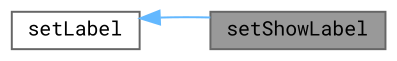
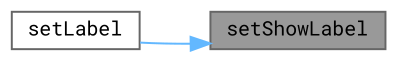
(185, 17) -> (165, 44)
